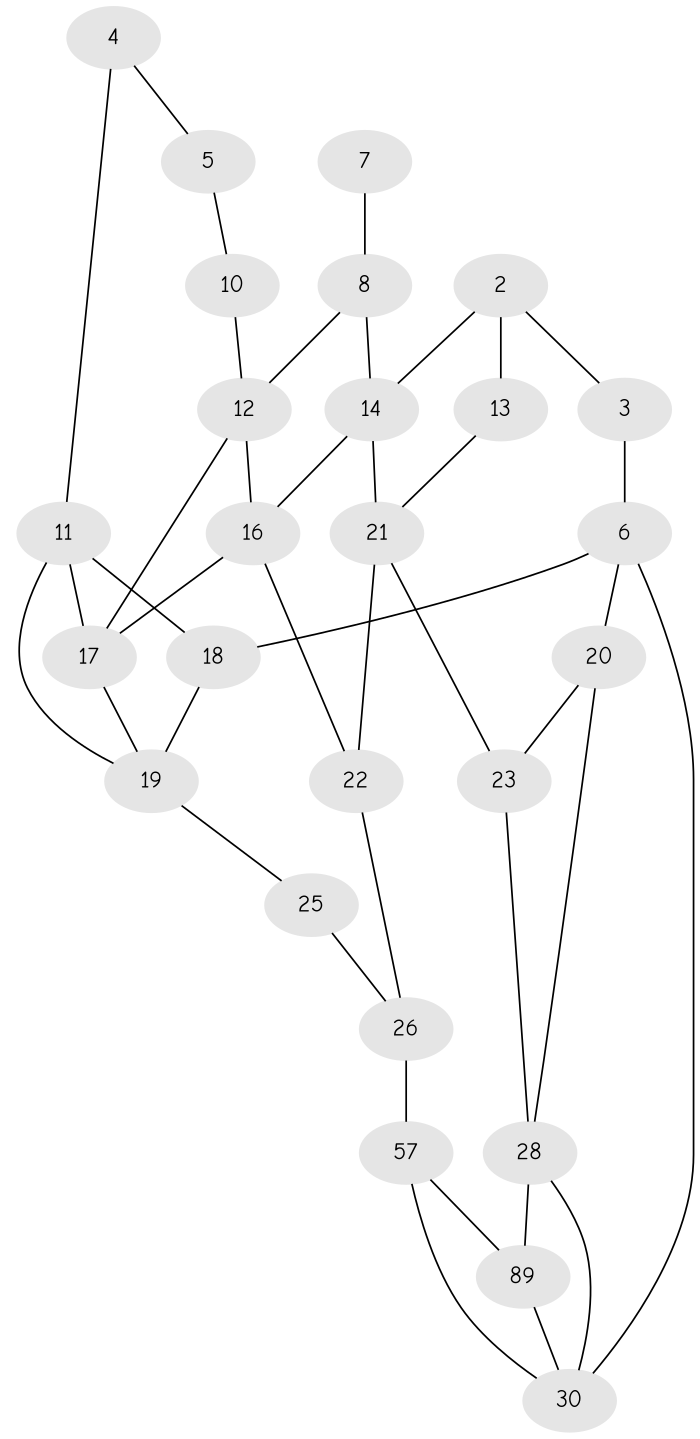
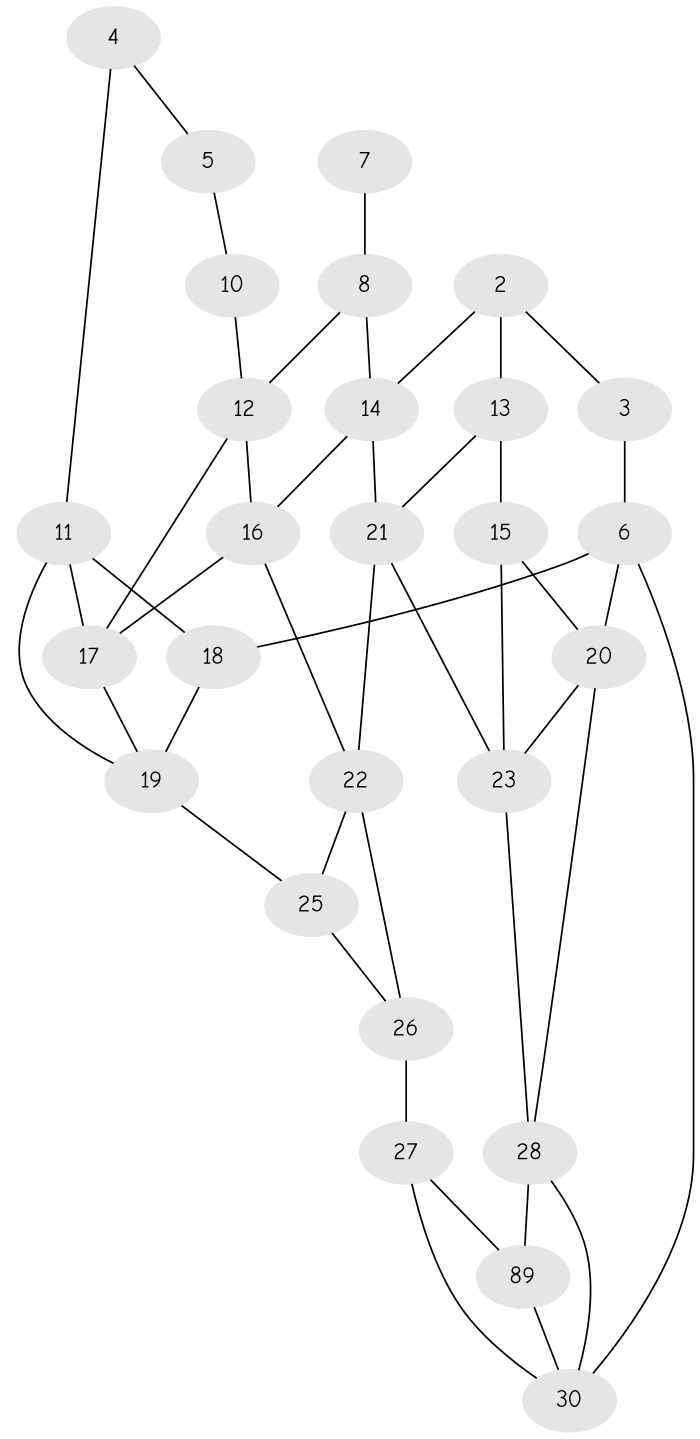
none -> (501, 533)
none -> (334, 843)
(406, 1153) -> (406, 1153)
